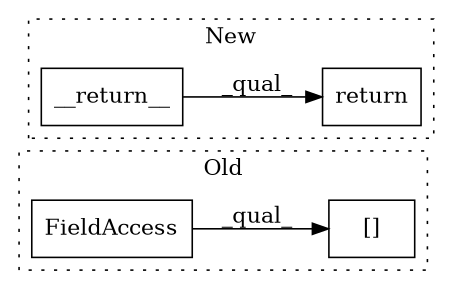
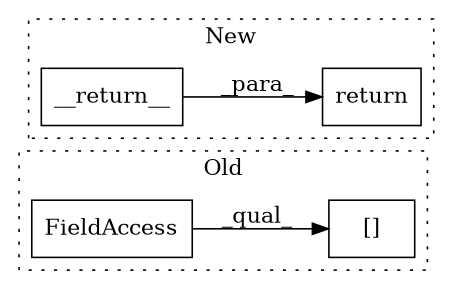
(257, 85) -> (257, 85)
